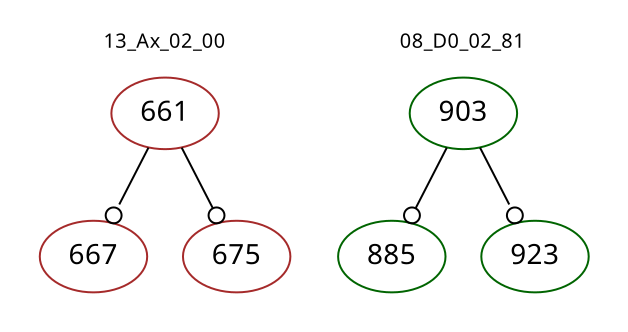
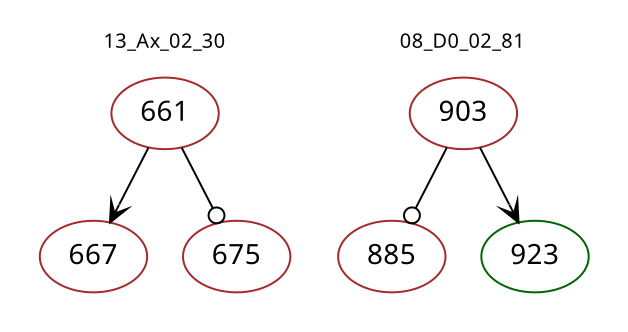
(165, 43) -> (165, 43)
(463, 113) -> (463, 113)
(134, 176) -> (134, 176)
(495, 176) -> (495, 176)
(392, 257) -> (392, 257)
